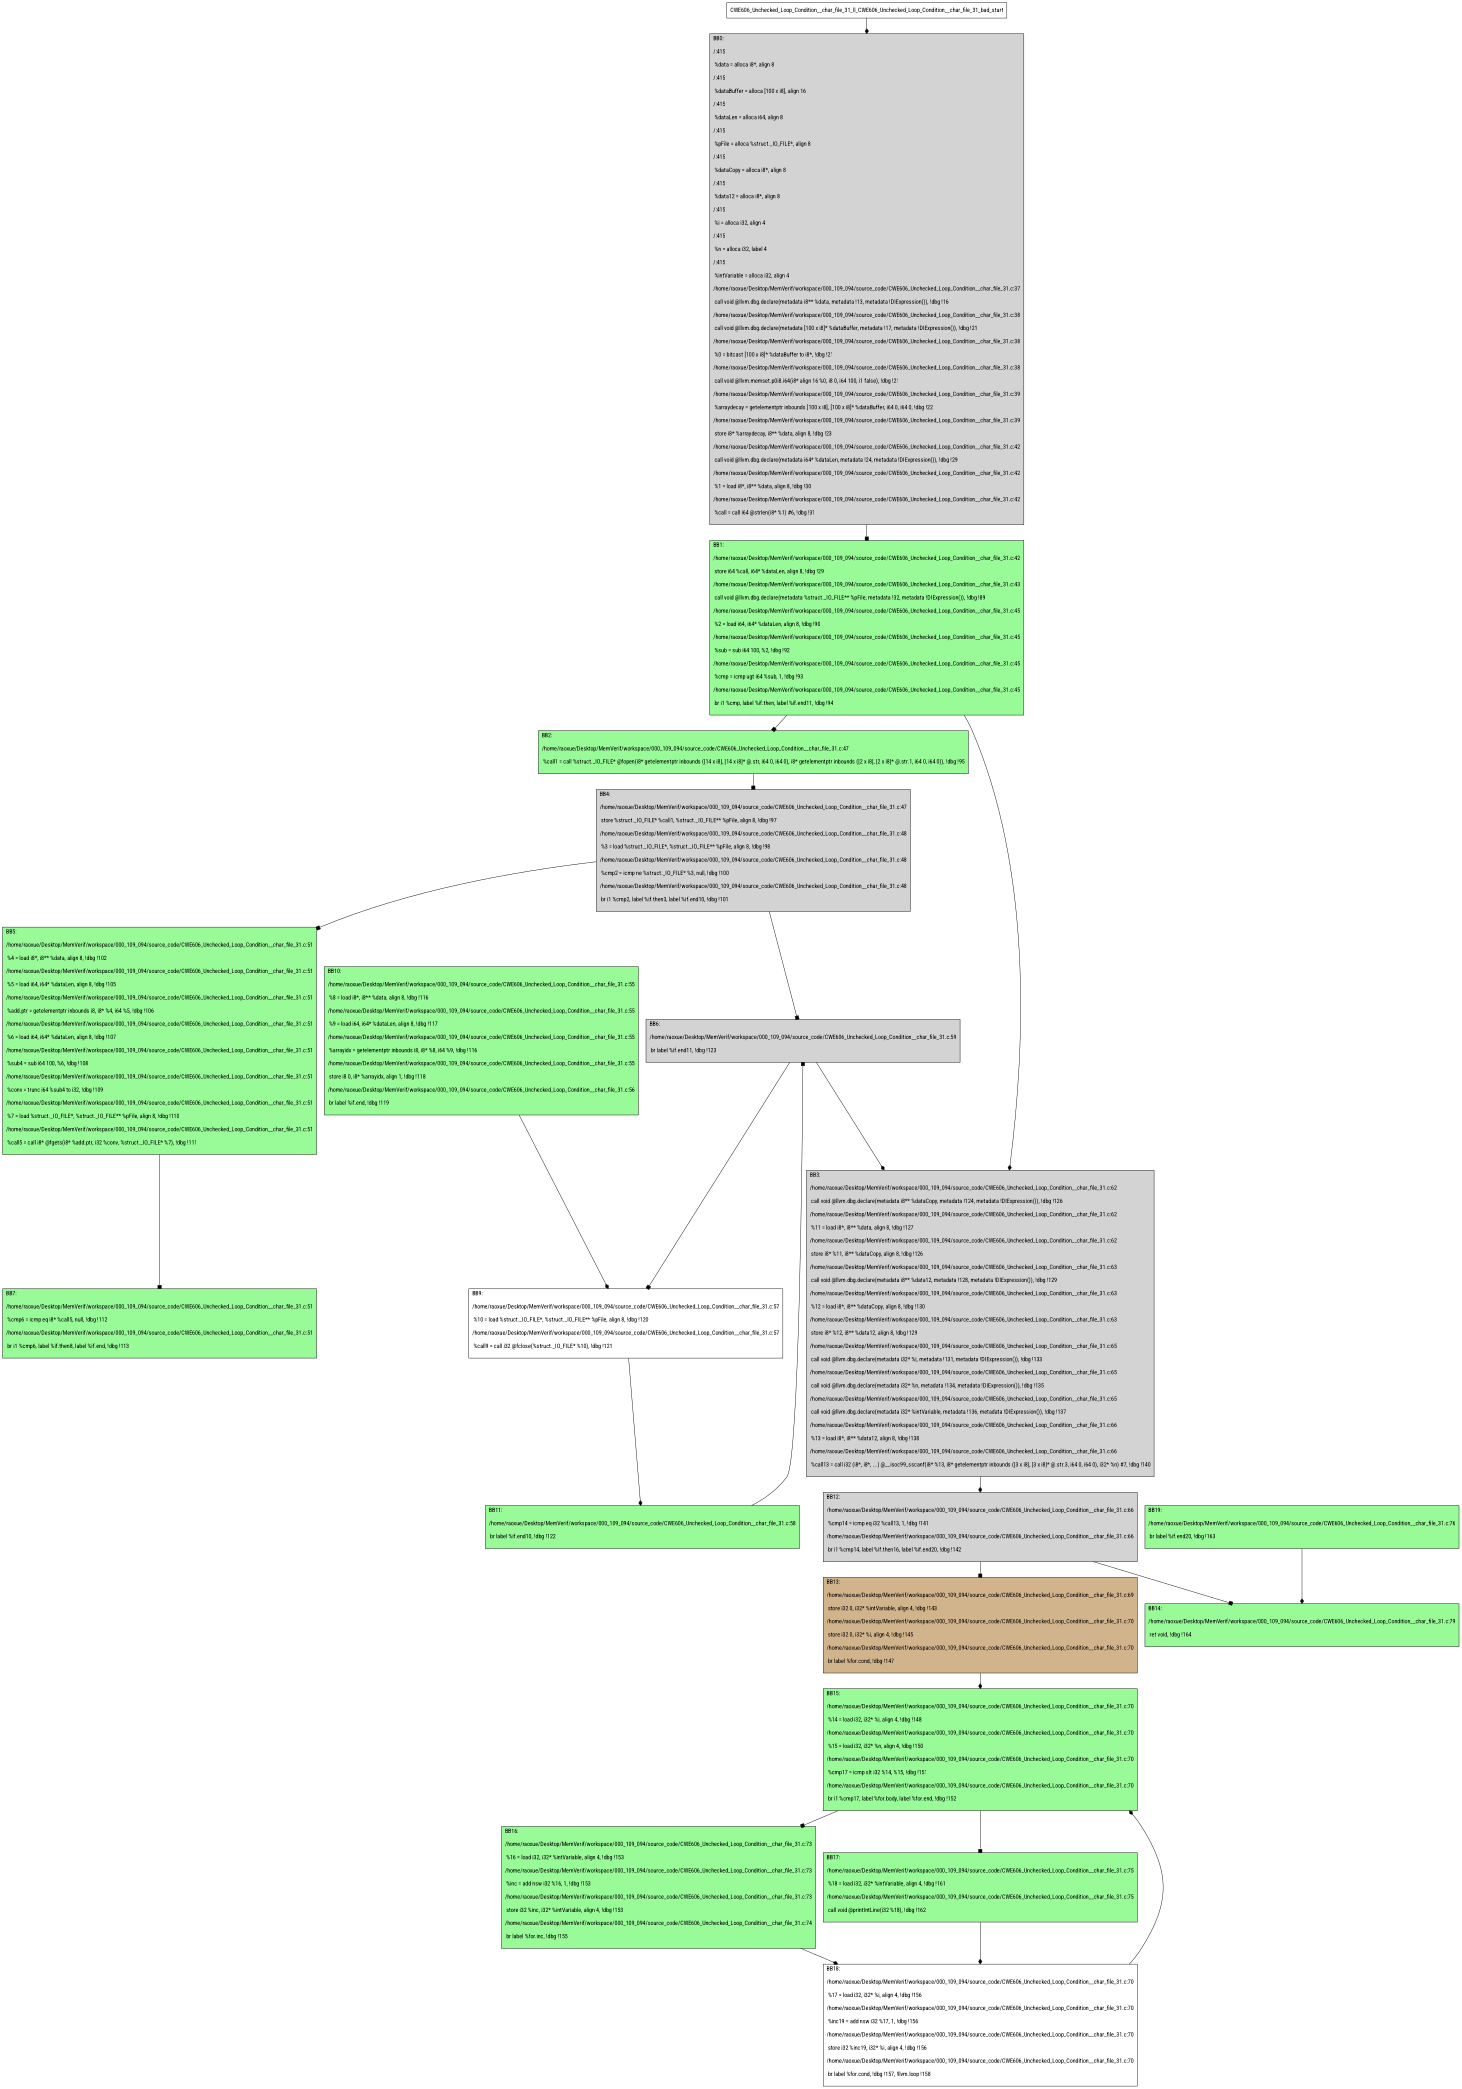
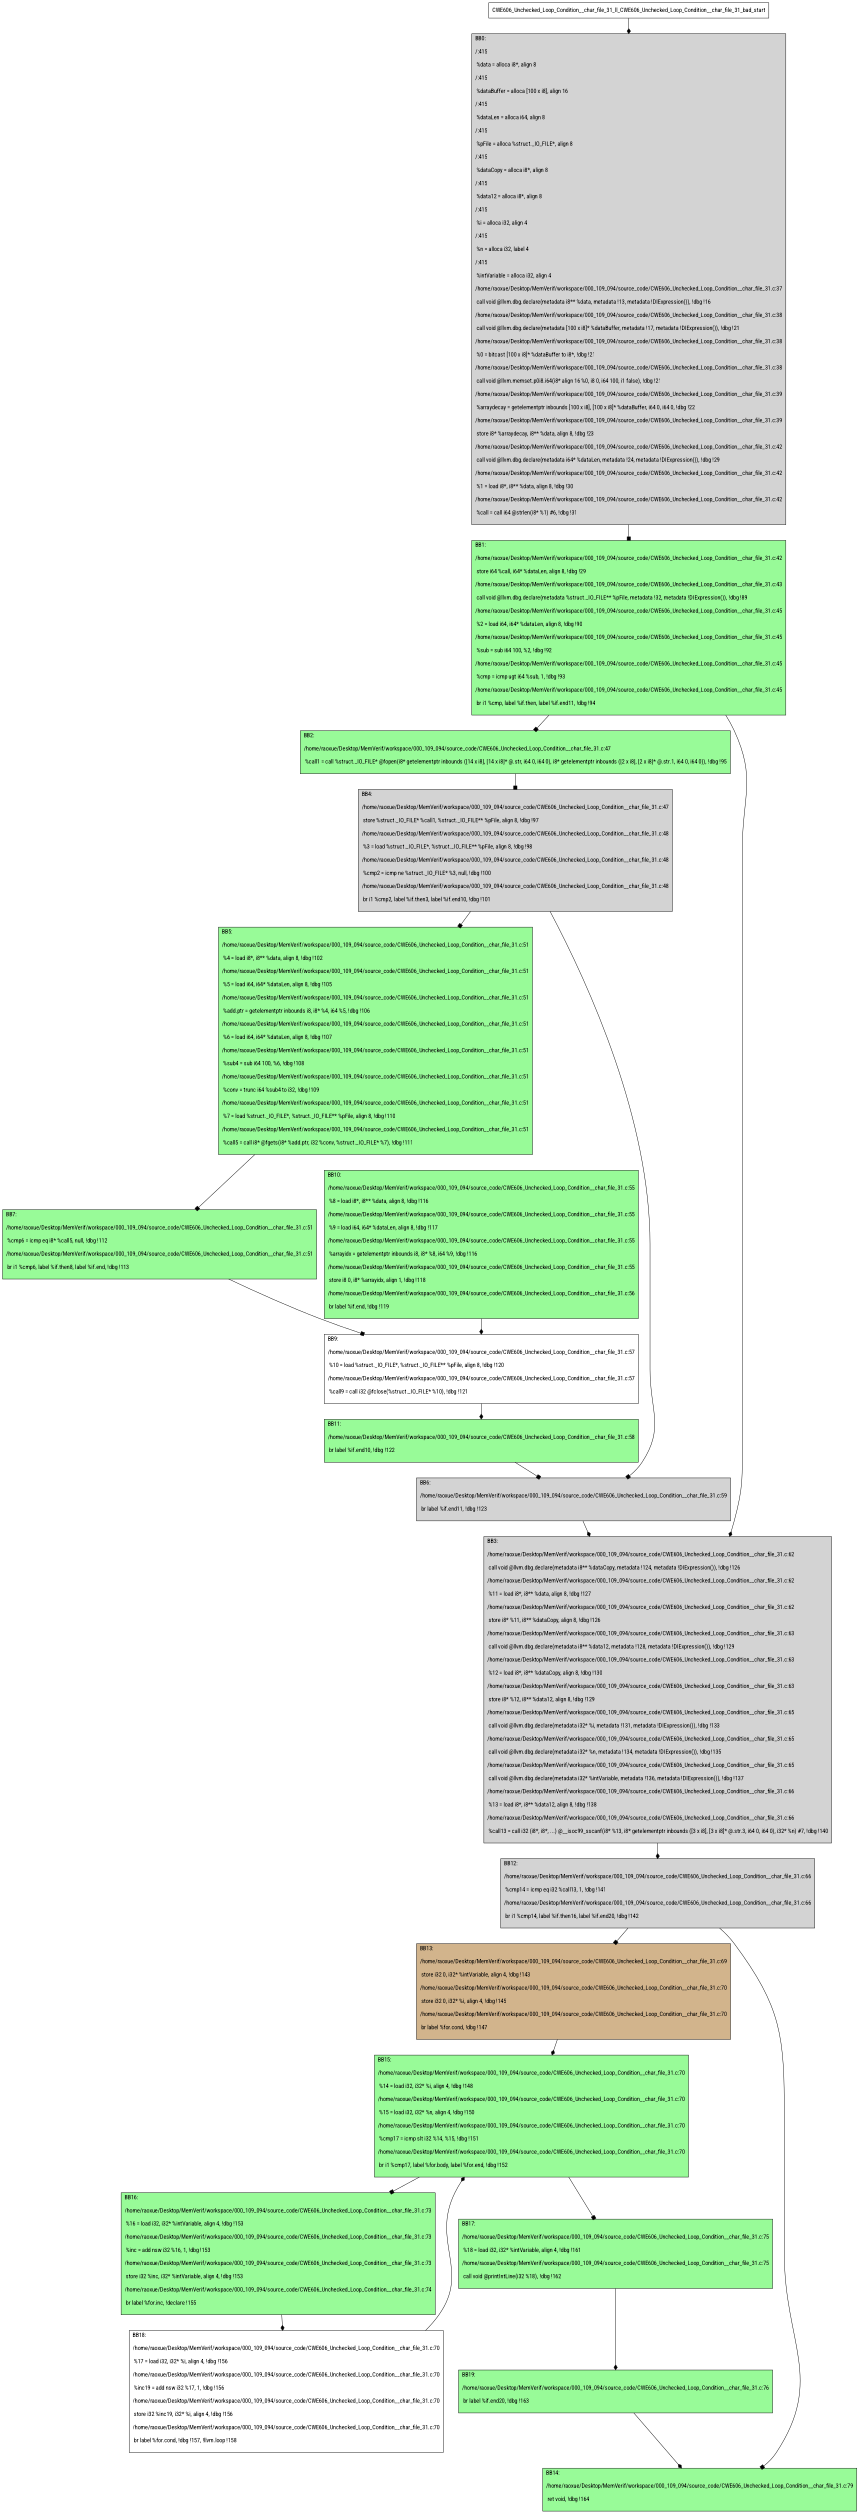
(720, 1174) -> (293, 1308)
(536, 1937) -> (160, 2303)
(980, 1941) -> (616, 2327)
